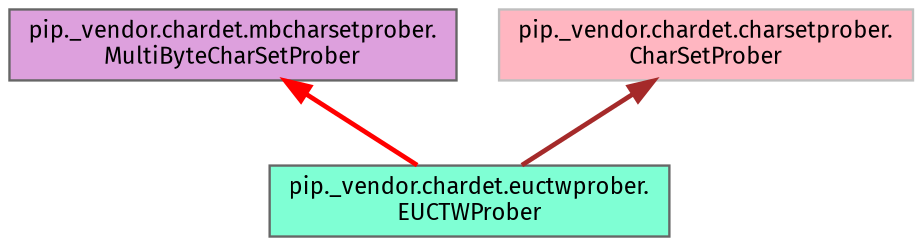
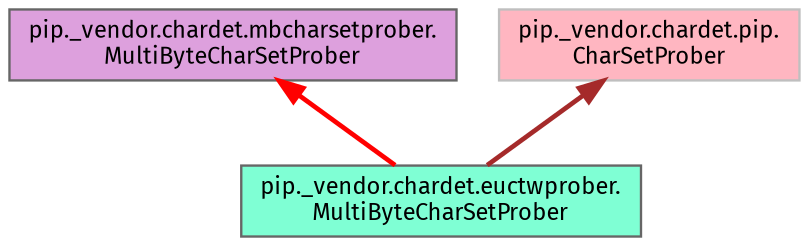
(706, 45) -> (649, 45)
(470, 201) -> (441, 201)
